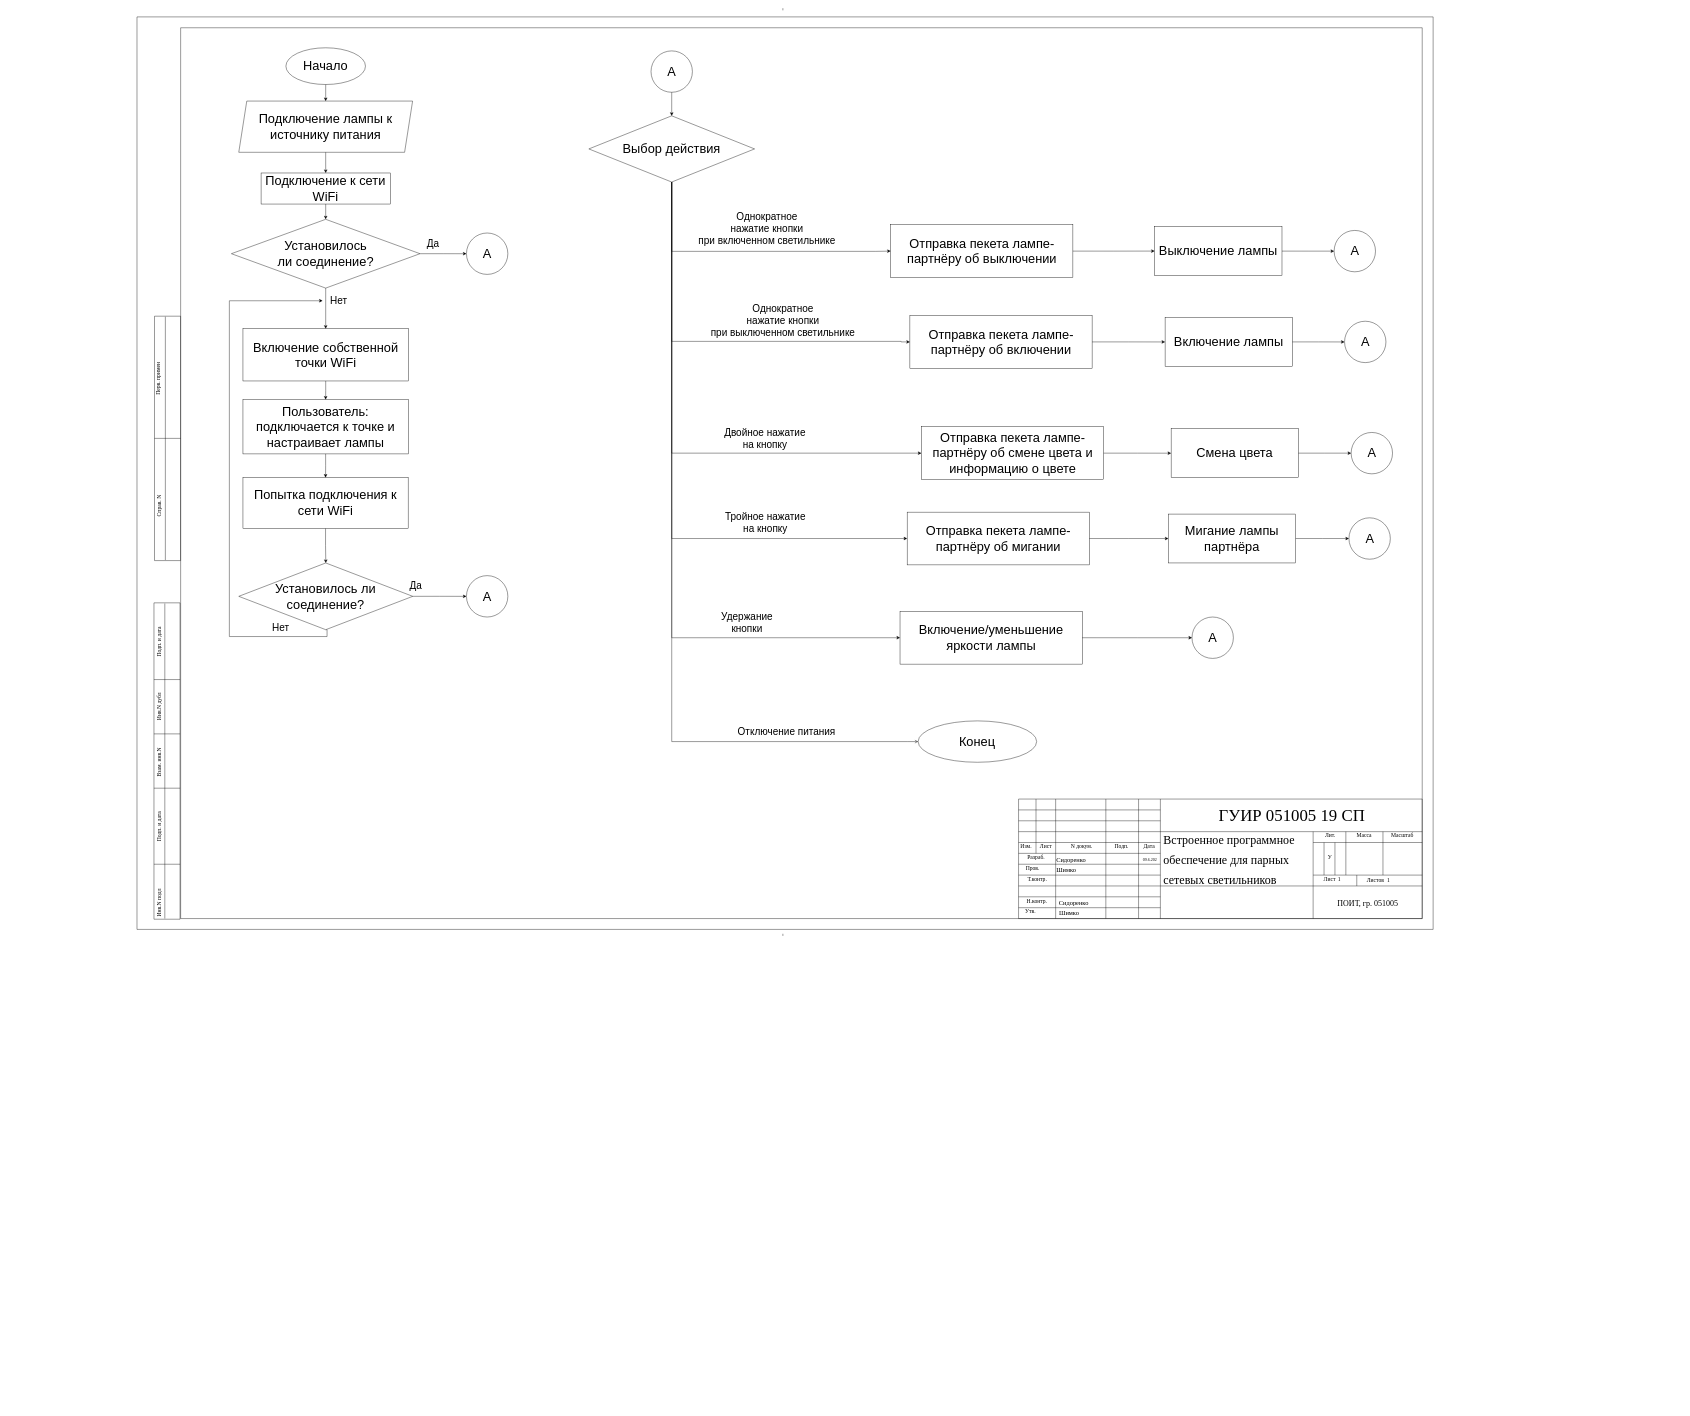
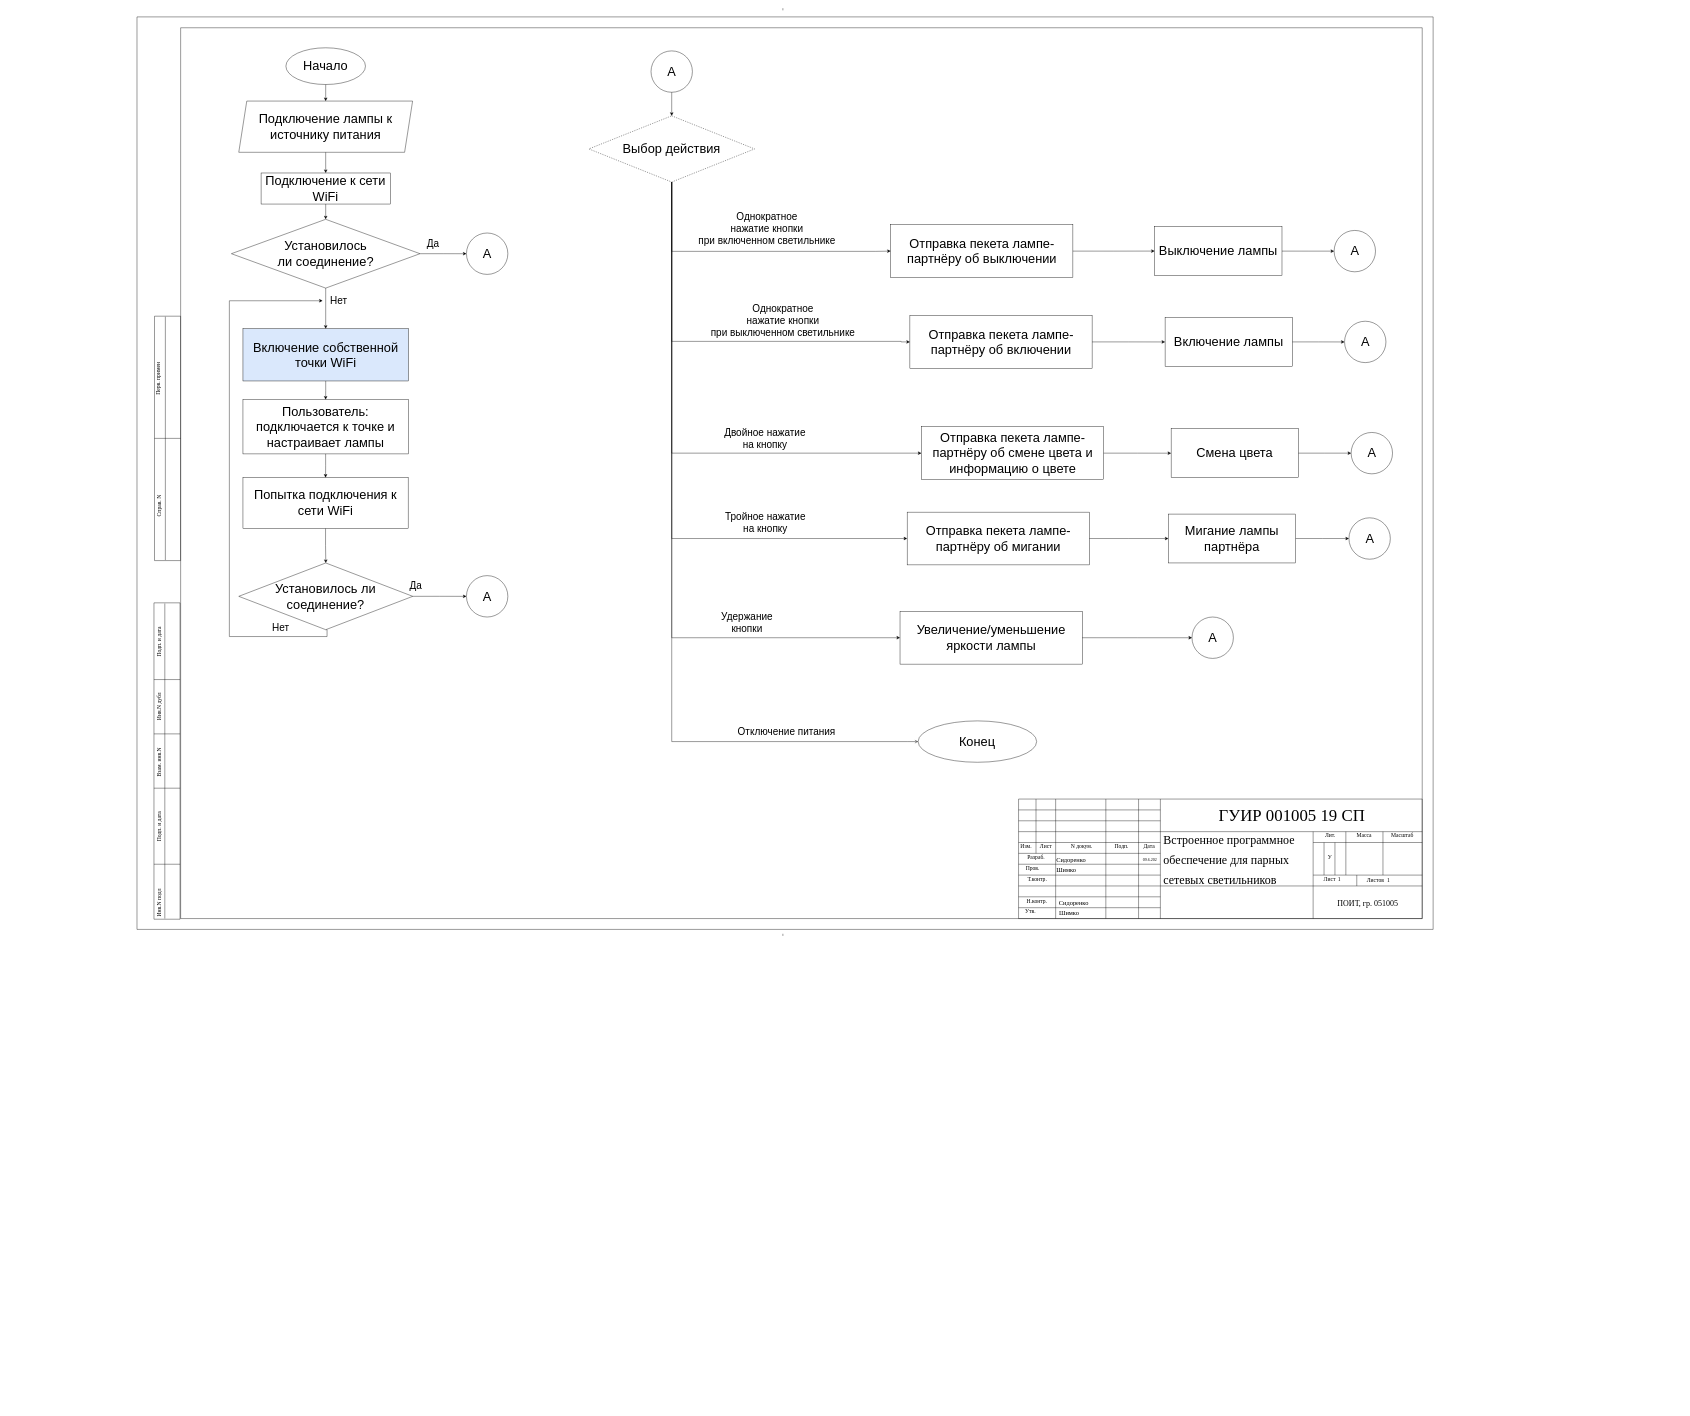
(671, 149) -> (671, 149)
(325, 355) -> (325, 355)
(991, 638) -> (991, 638)
(1292, 816) -> (1292, 816)
